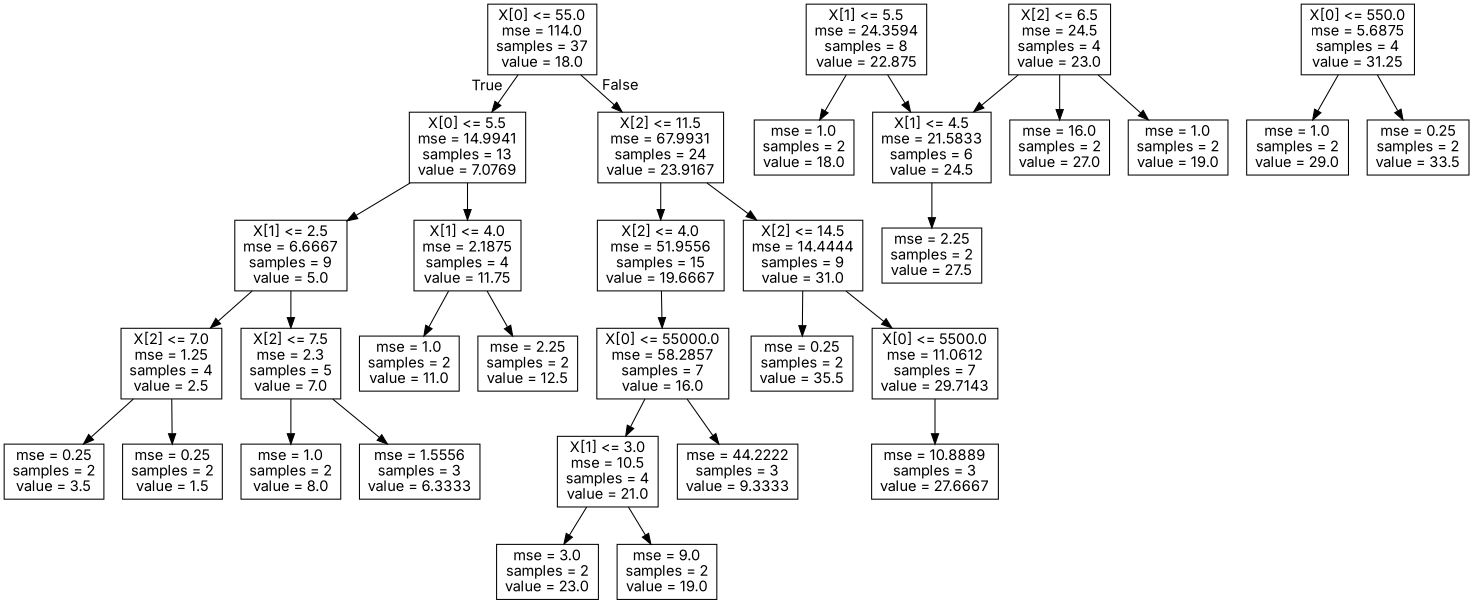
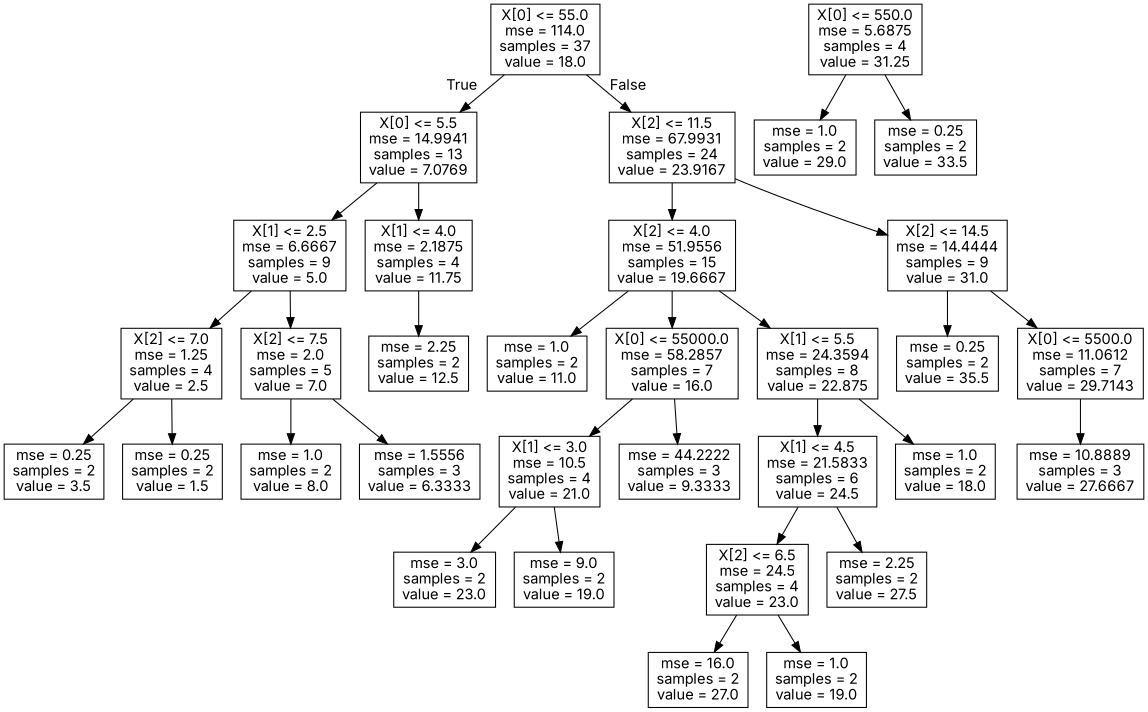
(1000, 90) -> (790, 521)
none -> (740, 306)
(439, 309) -> (604, 310)
(291, 364) -> (291, 364)
